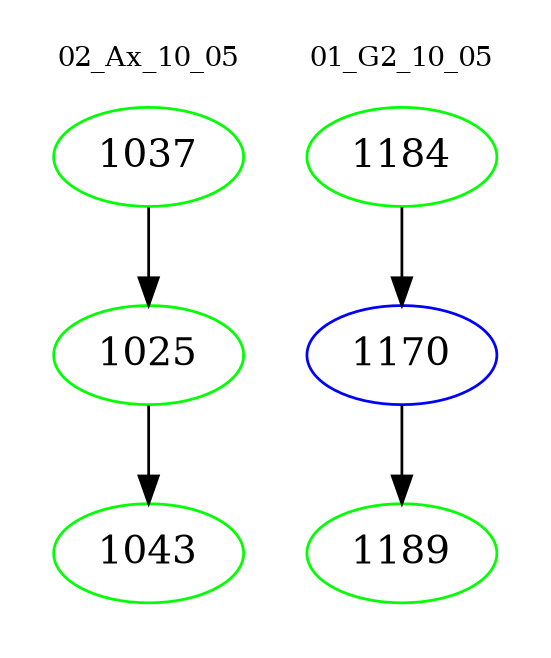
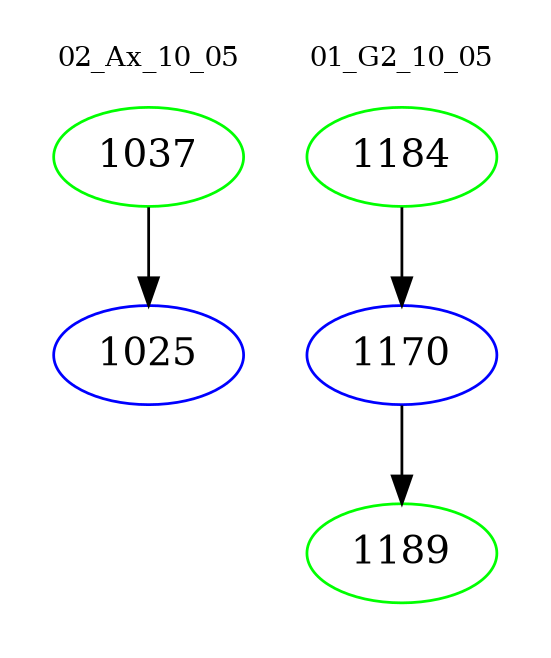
(149, 355) -> (149, 355)
(149, 553) -> none
